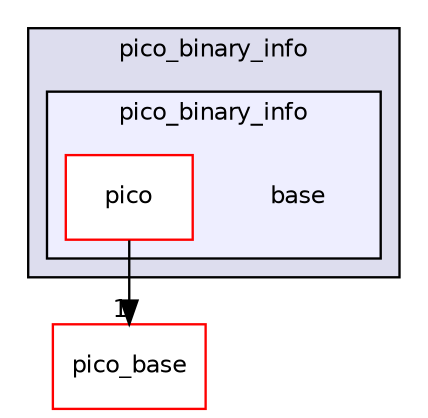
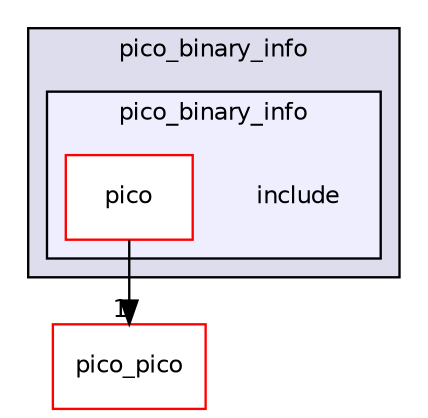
(298, 197) -> (298, 197)
(129, 367) -> (129, 367)
